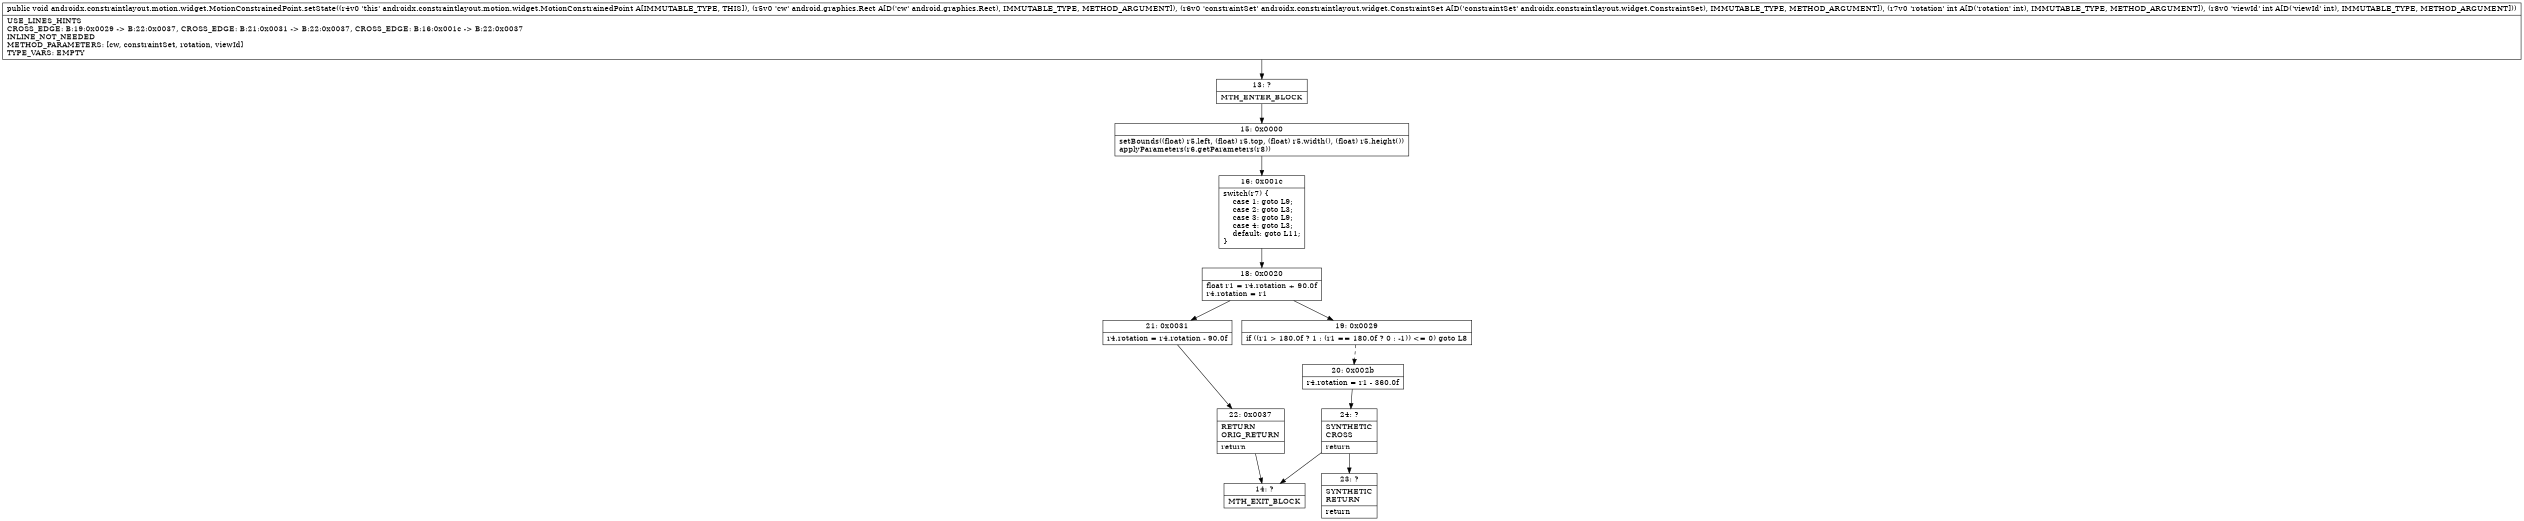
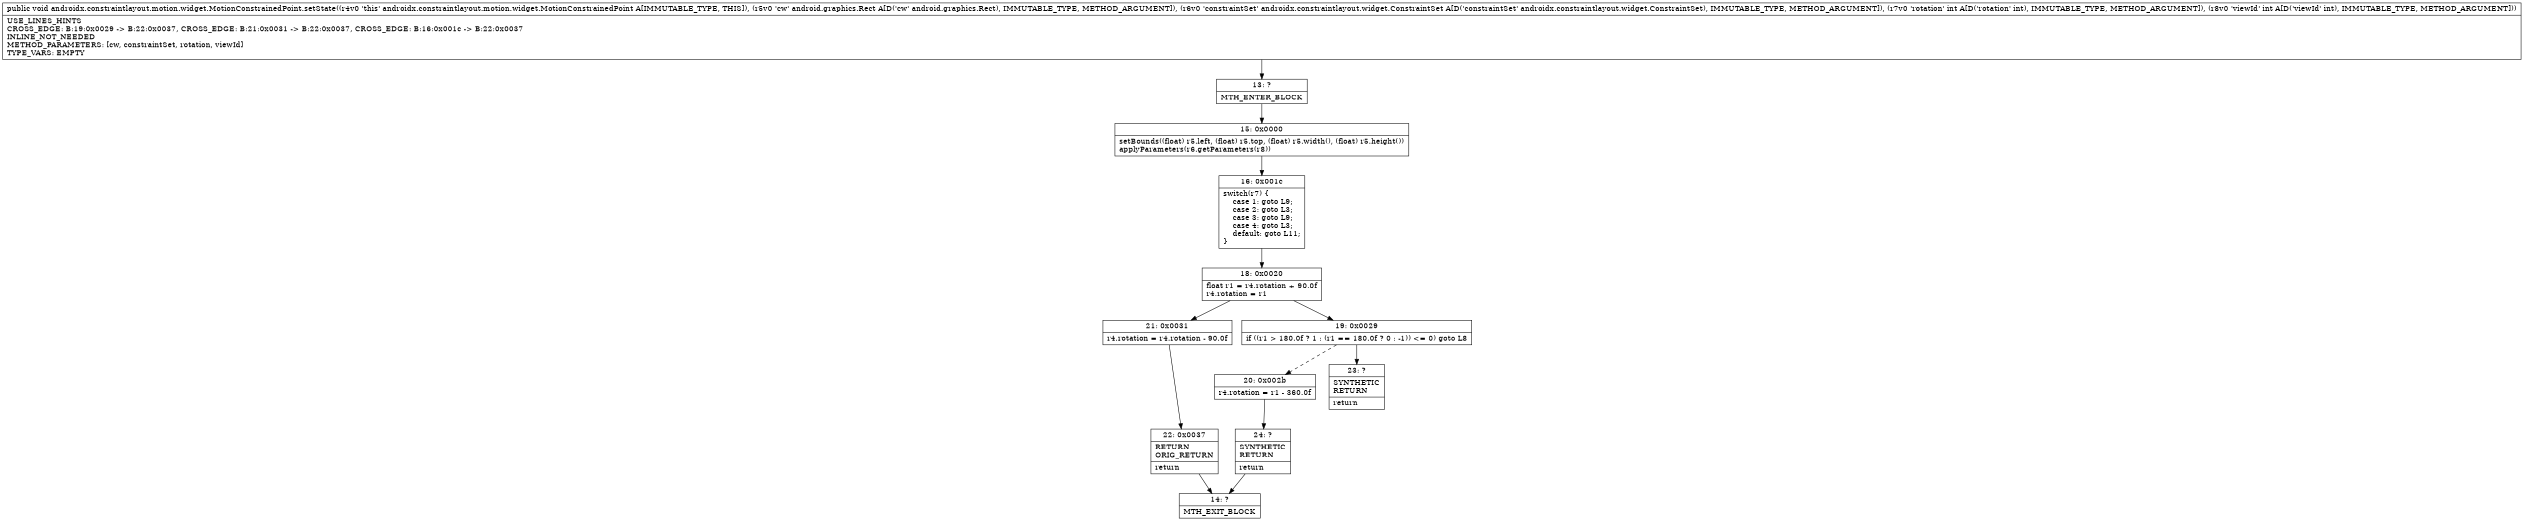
(1340, 435) -> (1257, 455)
(1349, 461) -> (1357, 352)
